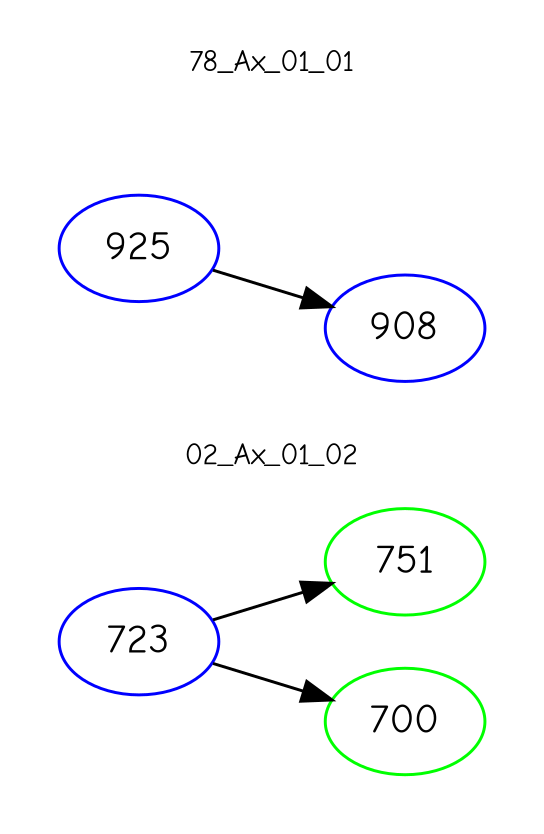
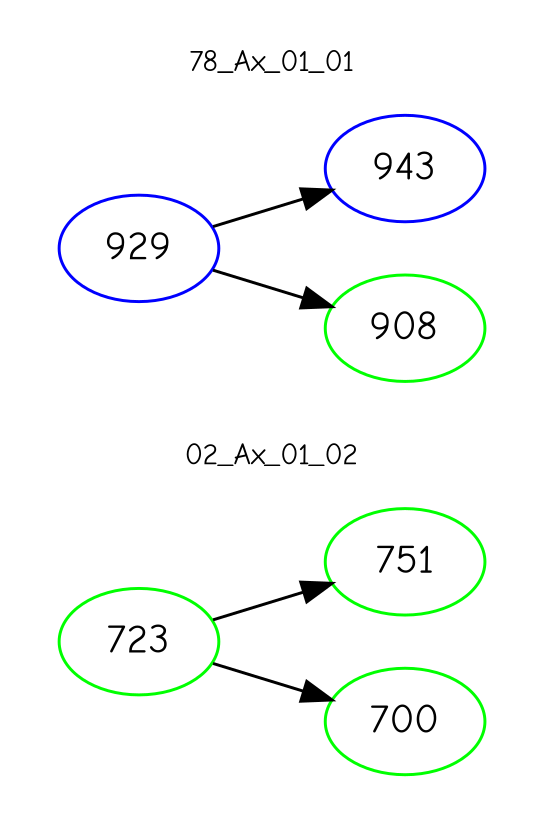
none -> (405, 169)
(139, 248) -> (139, 248)
(405, 328) -> (405, 328)
(139, 642) -> (139, 642)
